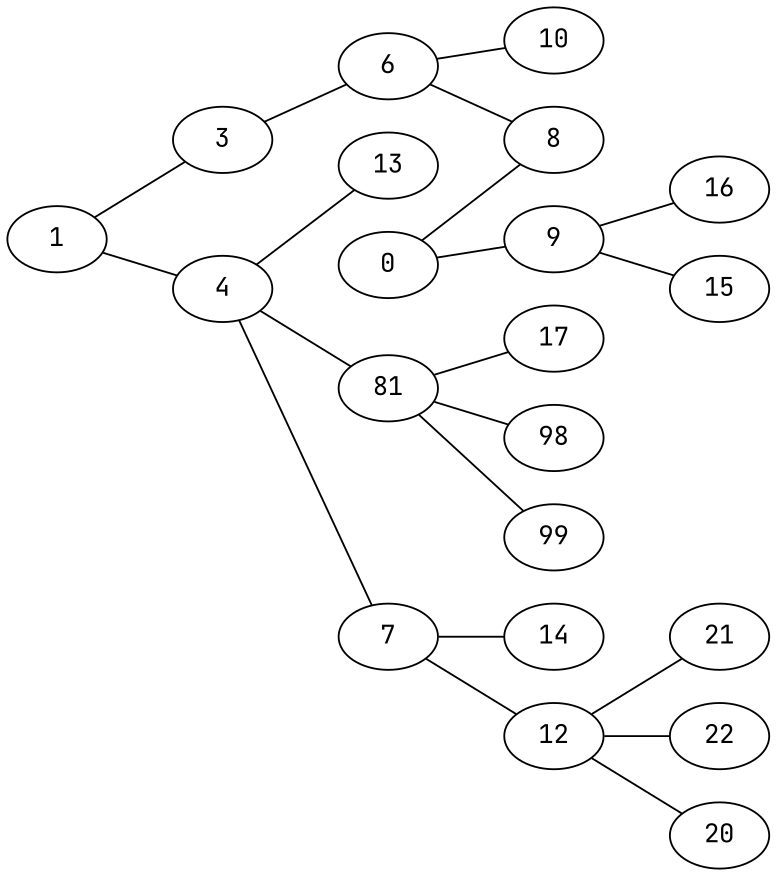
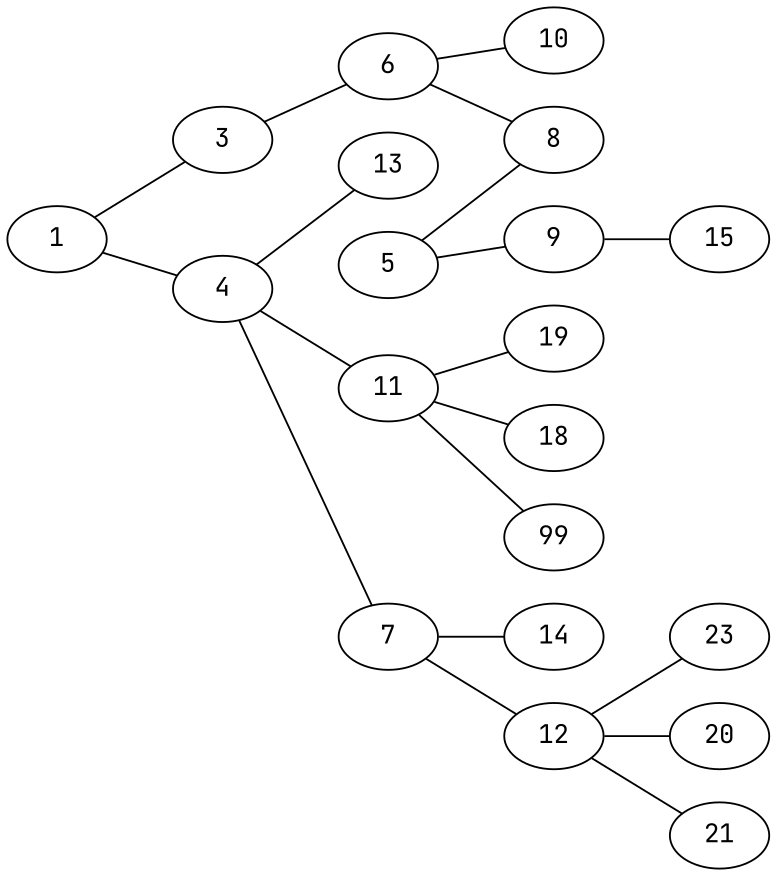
(720, 190) -> none
(388, 265) -> (388, 265)
(554, 339) -> (554, 339)
(388, 388) -> (388, 388)
(554, 438) -> (554, 438)
(720, 736) -> (720, 637)
